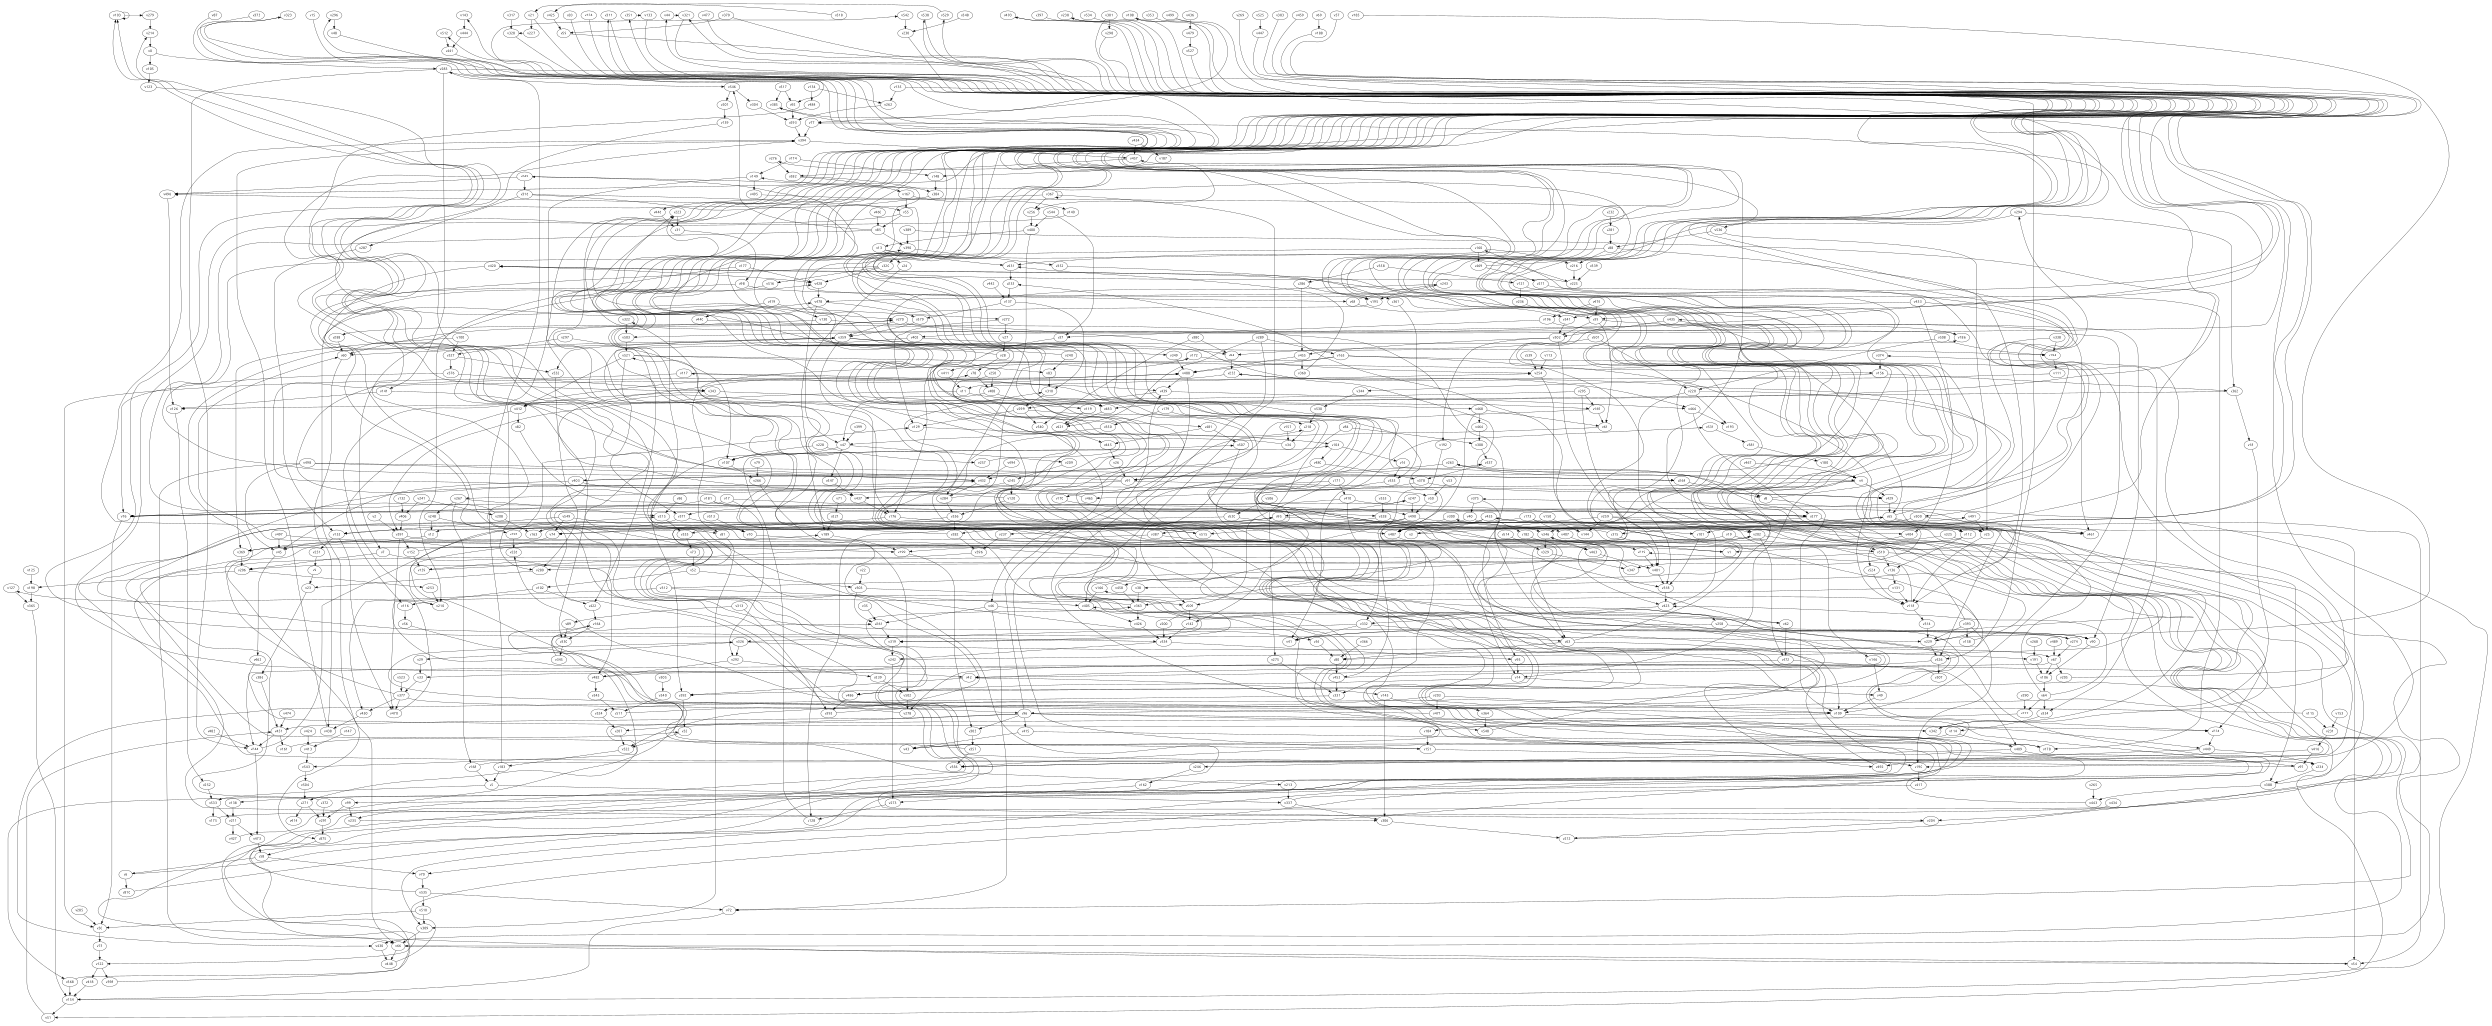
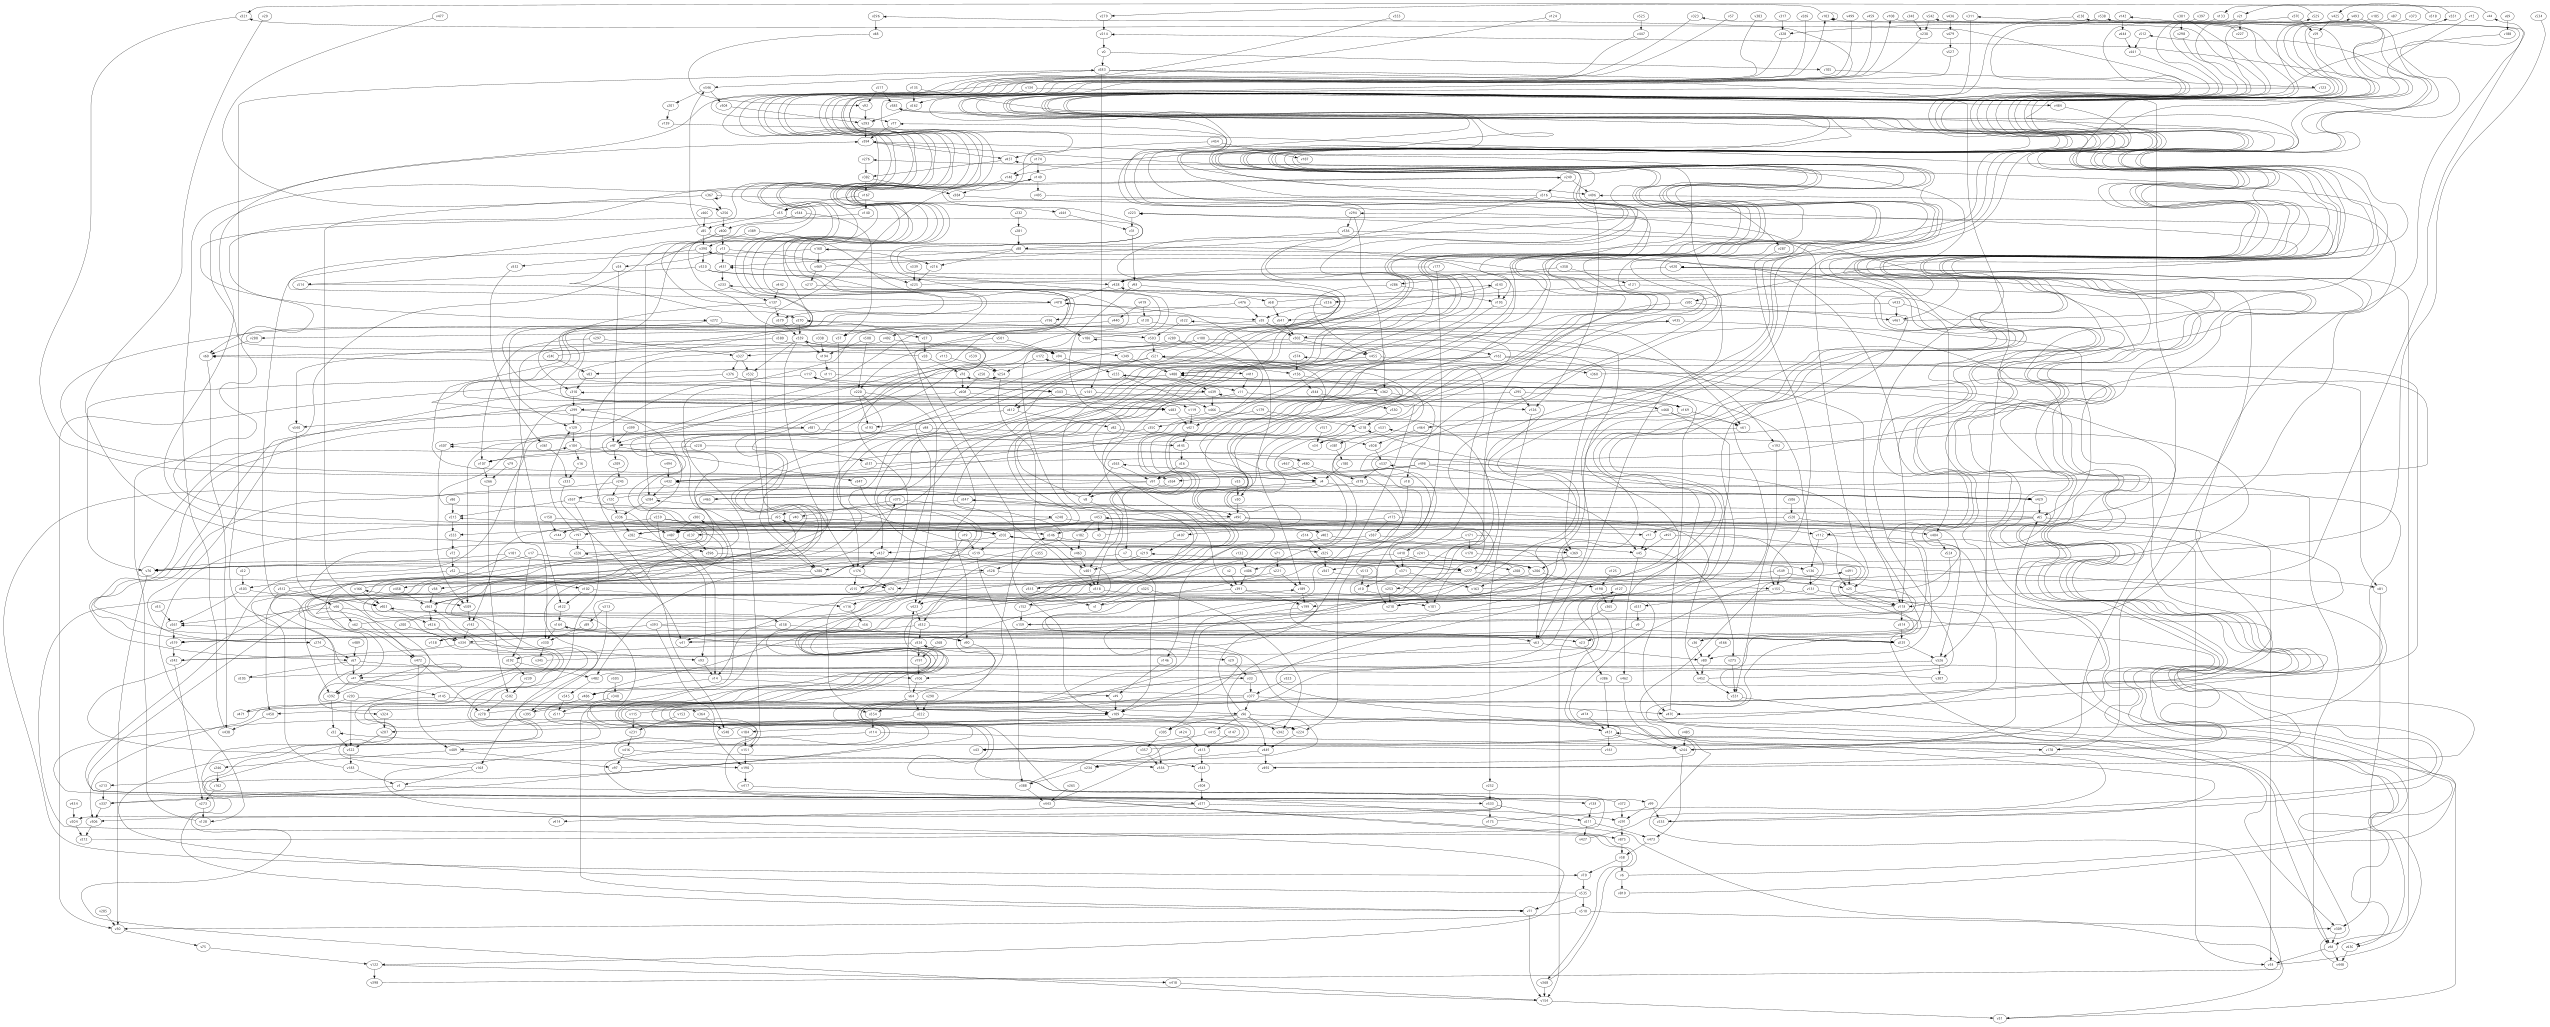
none -> (1948, 540)
(1687, 562) -> (1263, 598)
